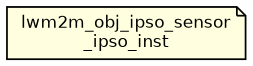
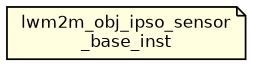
(126, 33) -> (126, 33)
